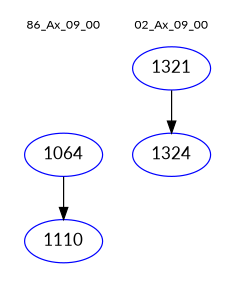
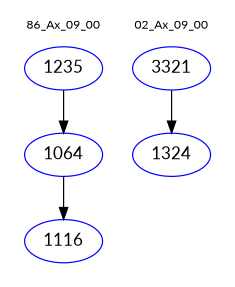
none -> (64, 68)
(172, 68) -> (172, 68)
(64, 241) -> (64, 241)
